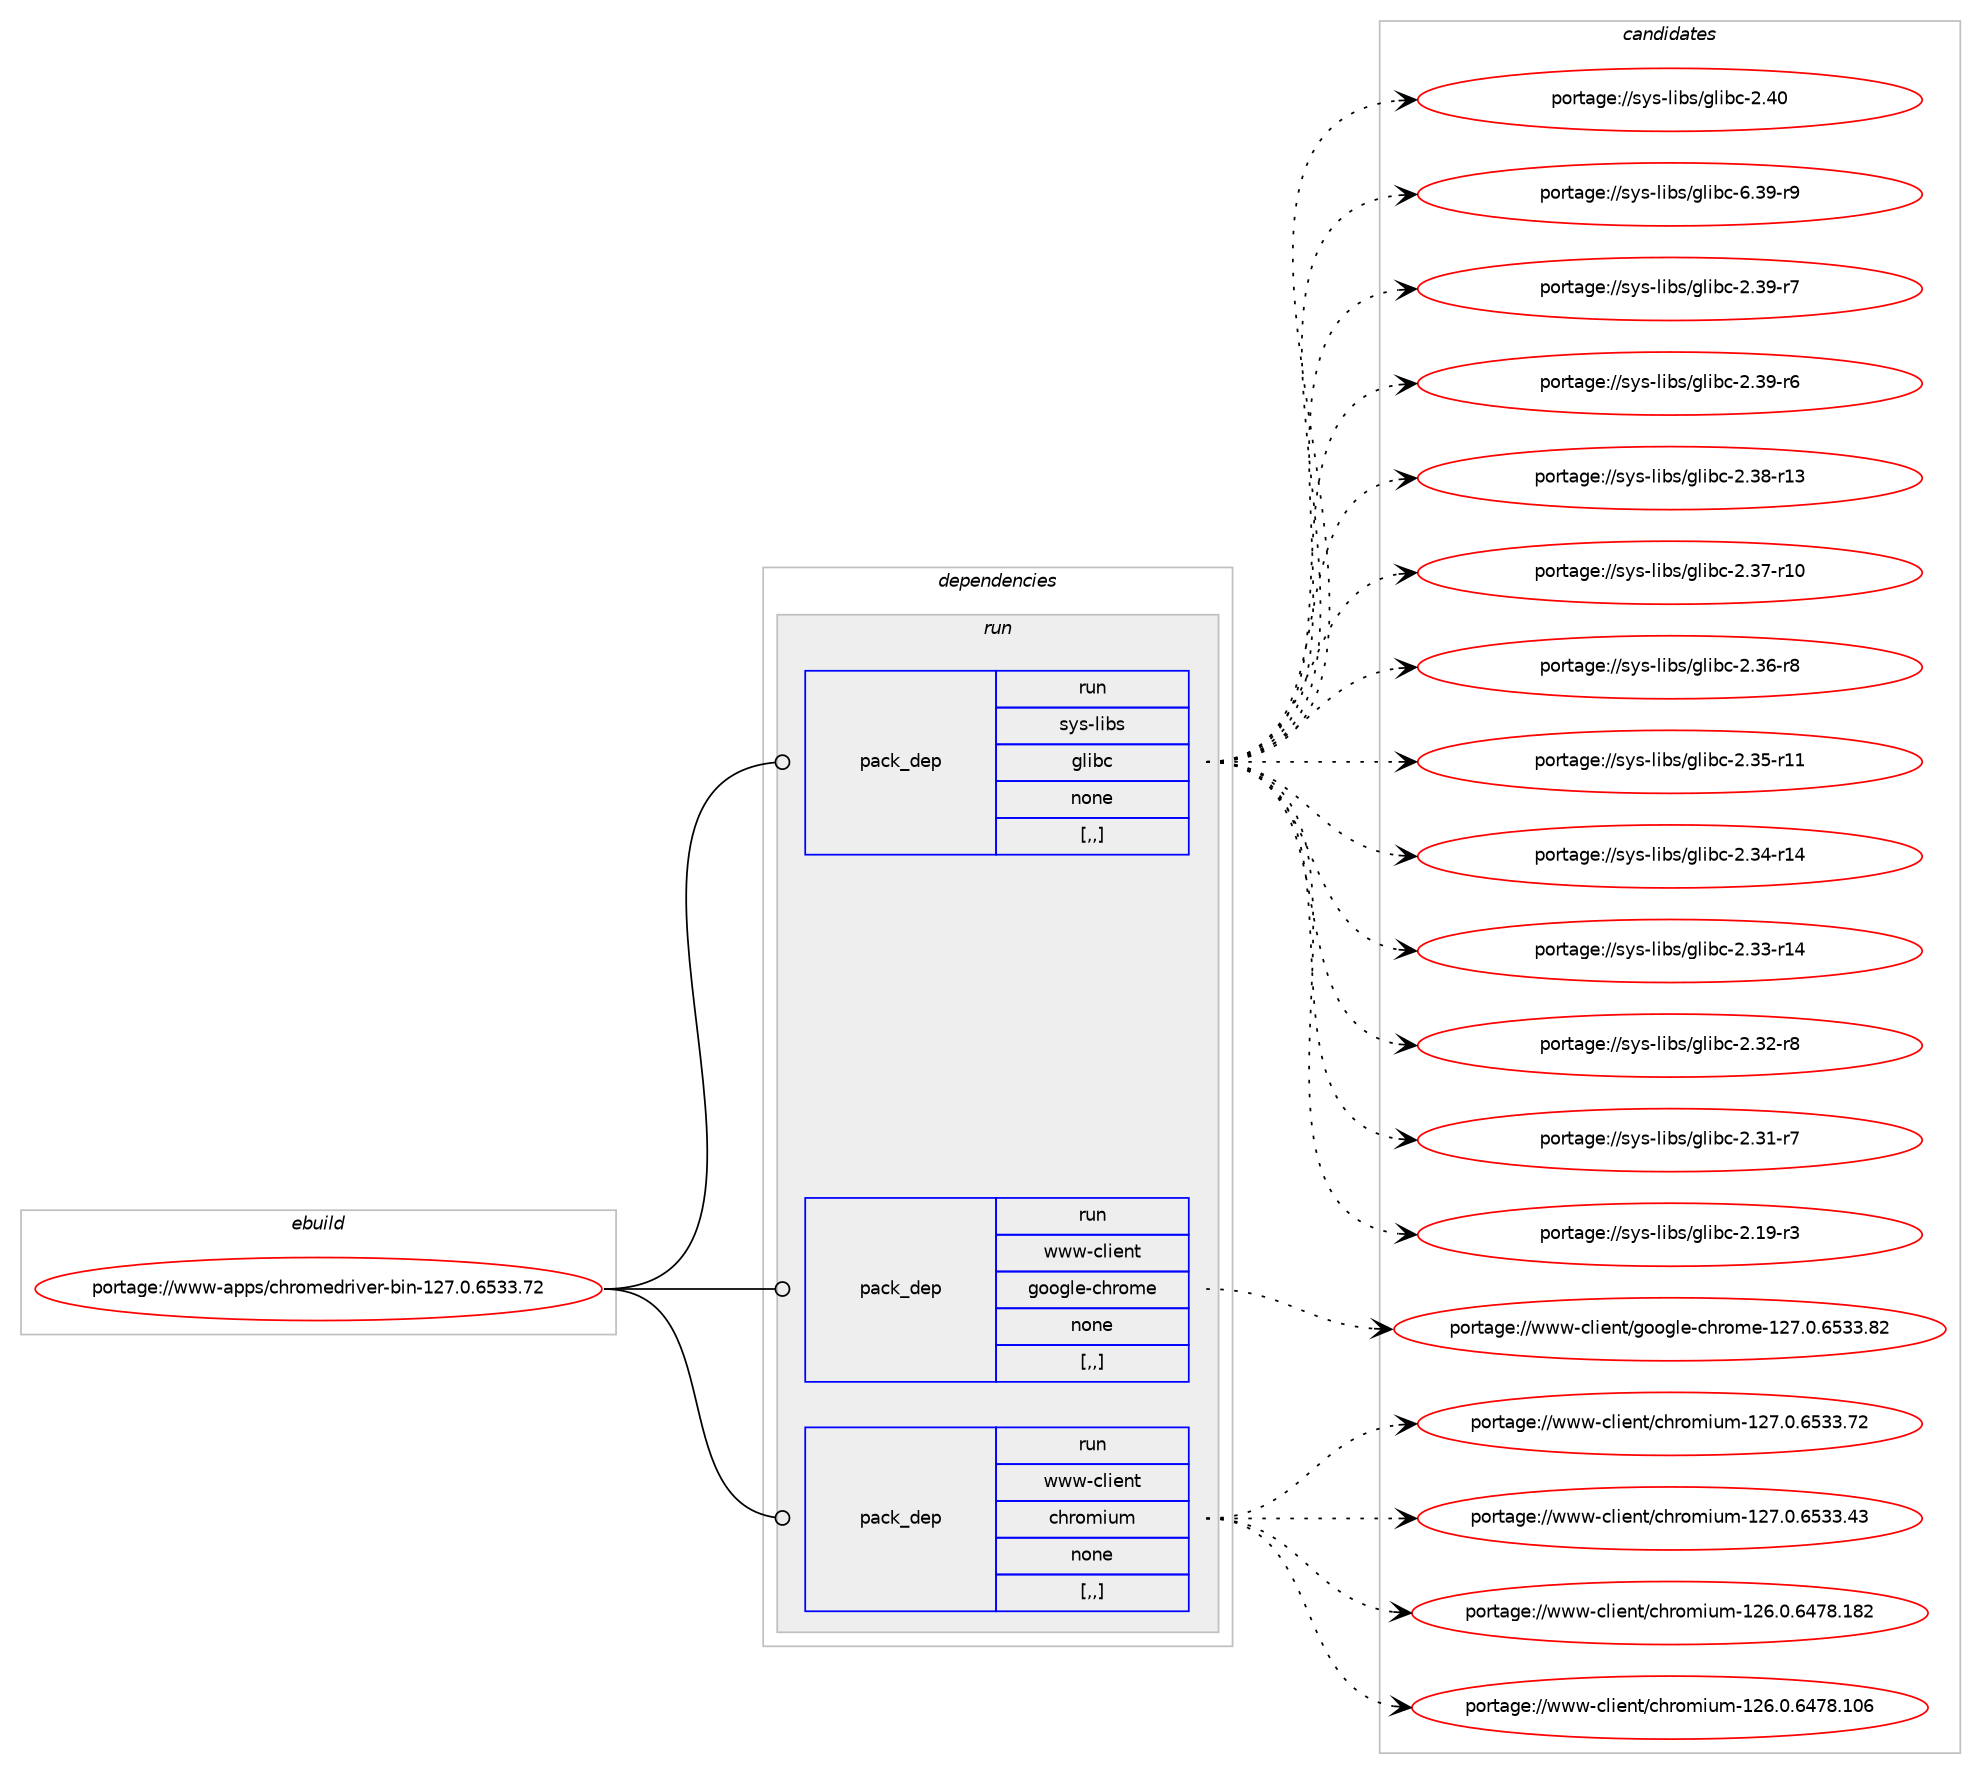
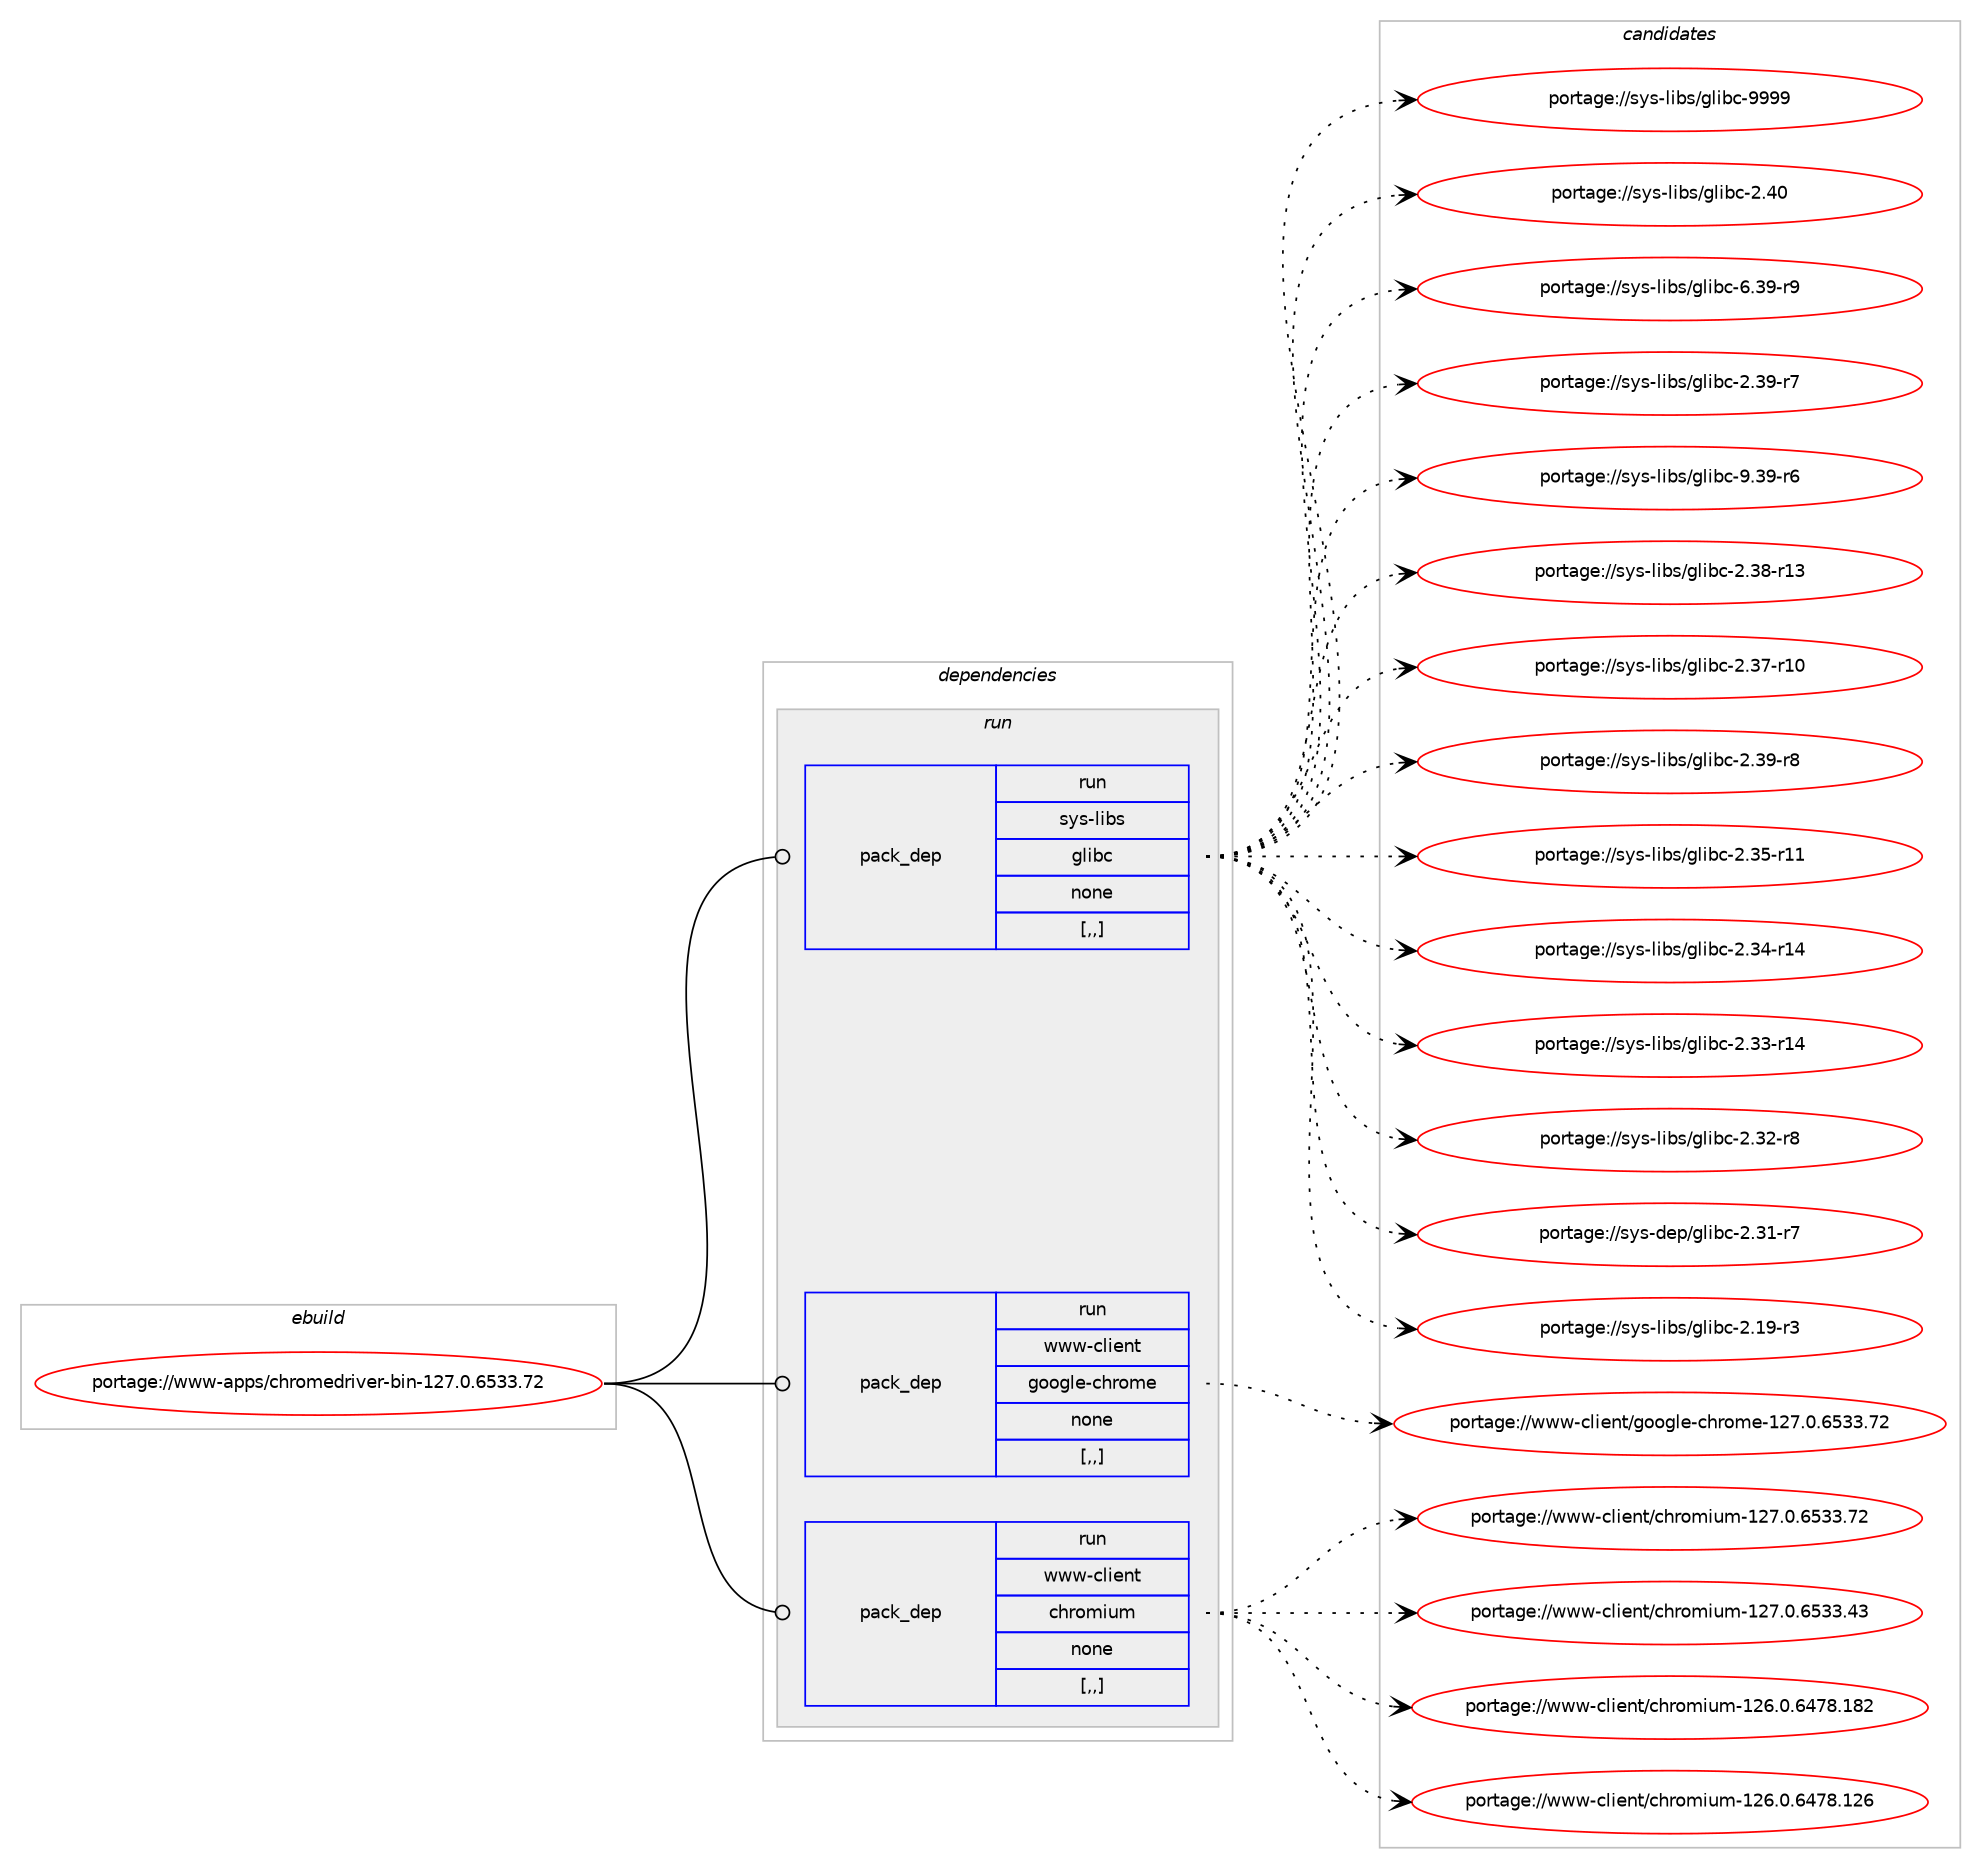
none -> (1670, 100)
(1670, 384) -> (1670, 478)
(1670, 667) -> (1670, 762)
(1670, 1140) -> (1670, 1235)
(1670, 1329) -> (1670, 1424)
(1670, 1708) -> (1670, 1802)
